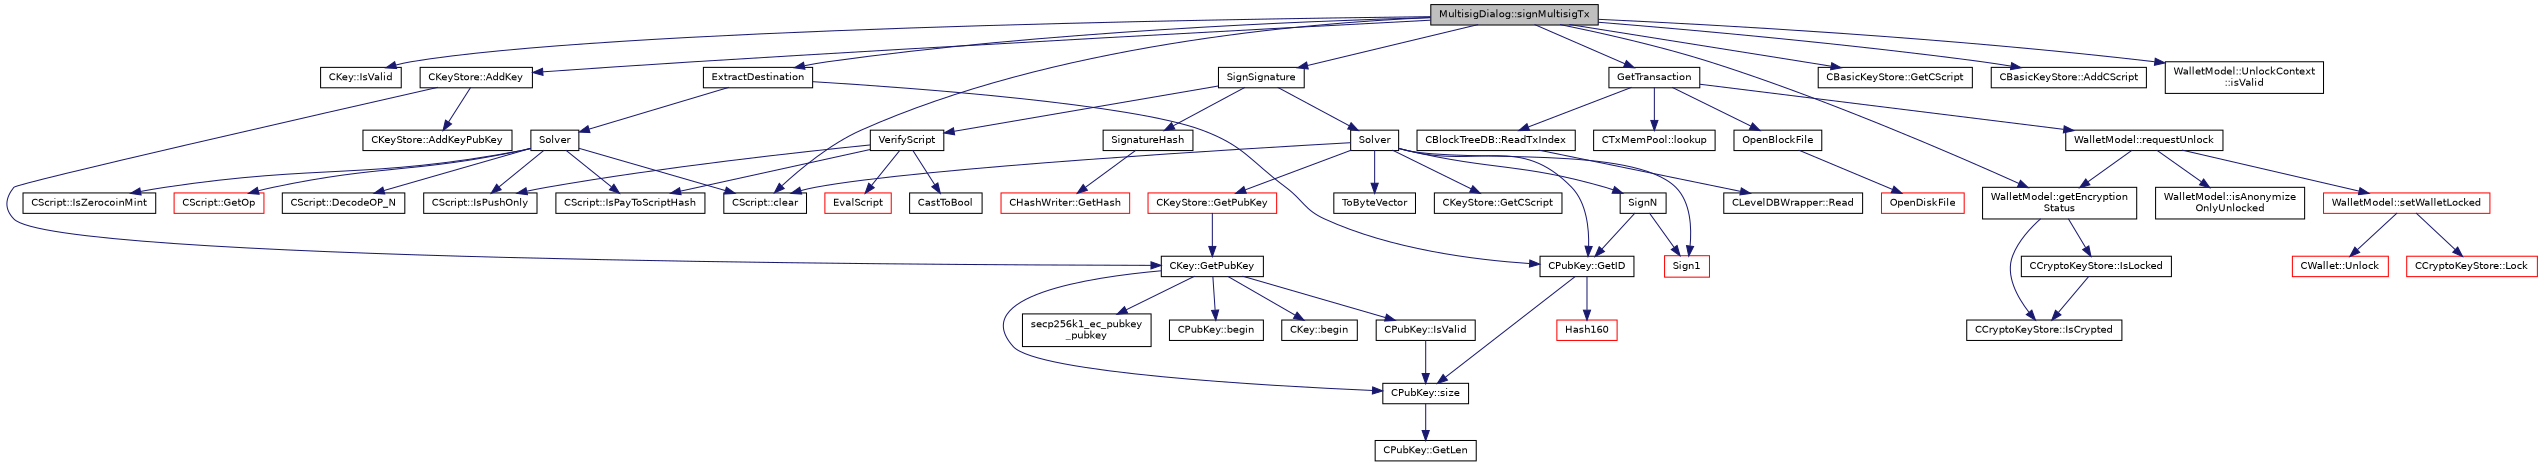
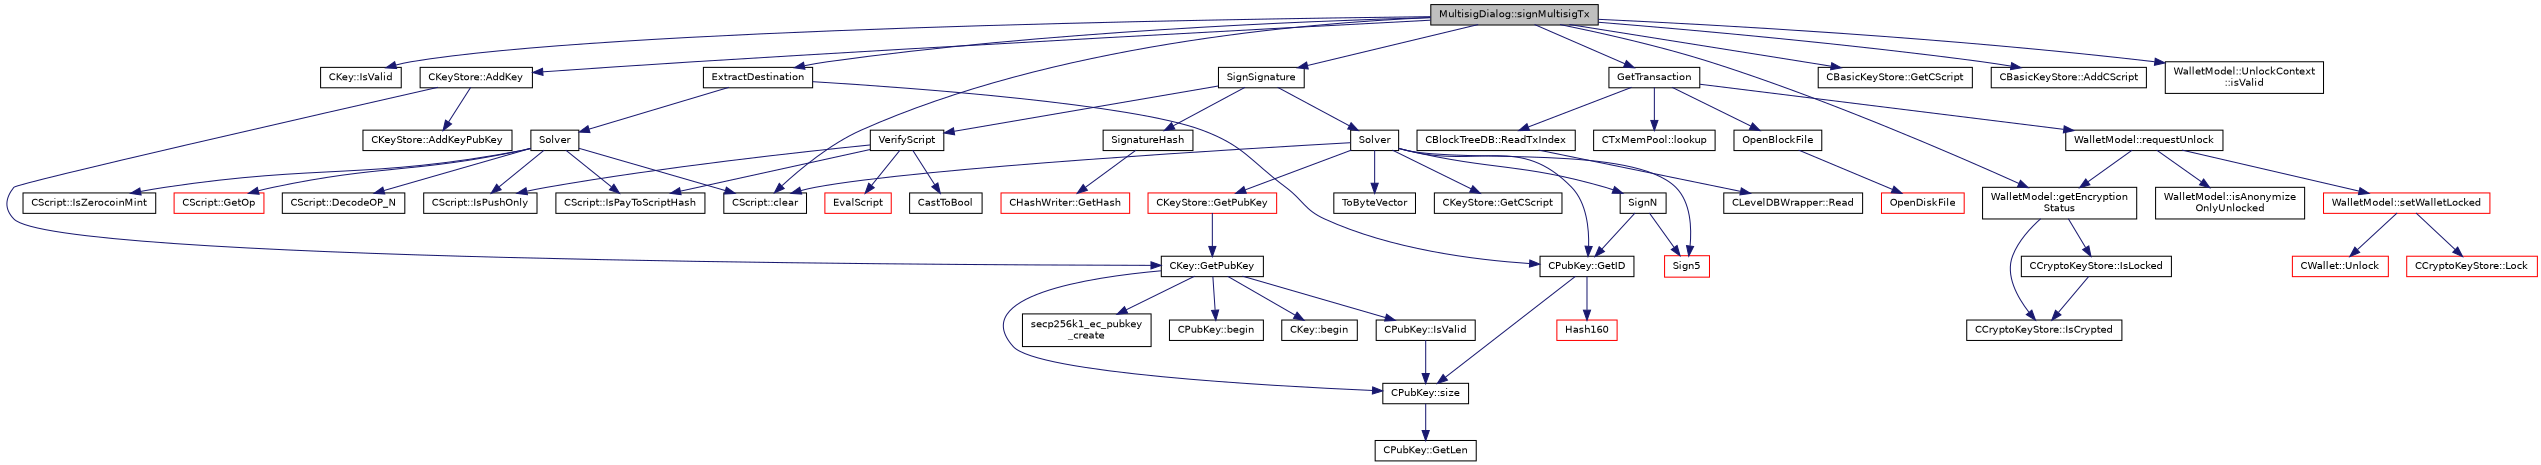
(1687, 266) -> (1687, 266)
(1087, 330) -> (1087, 330)
